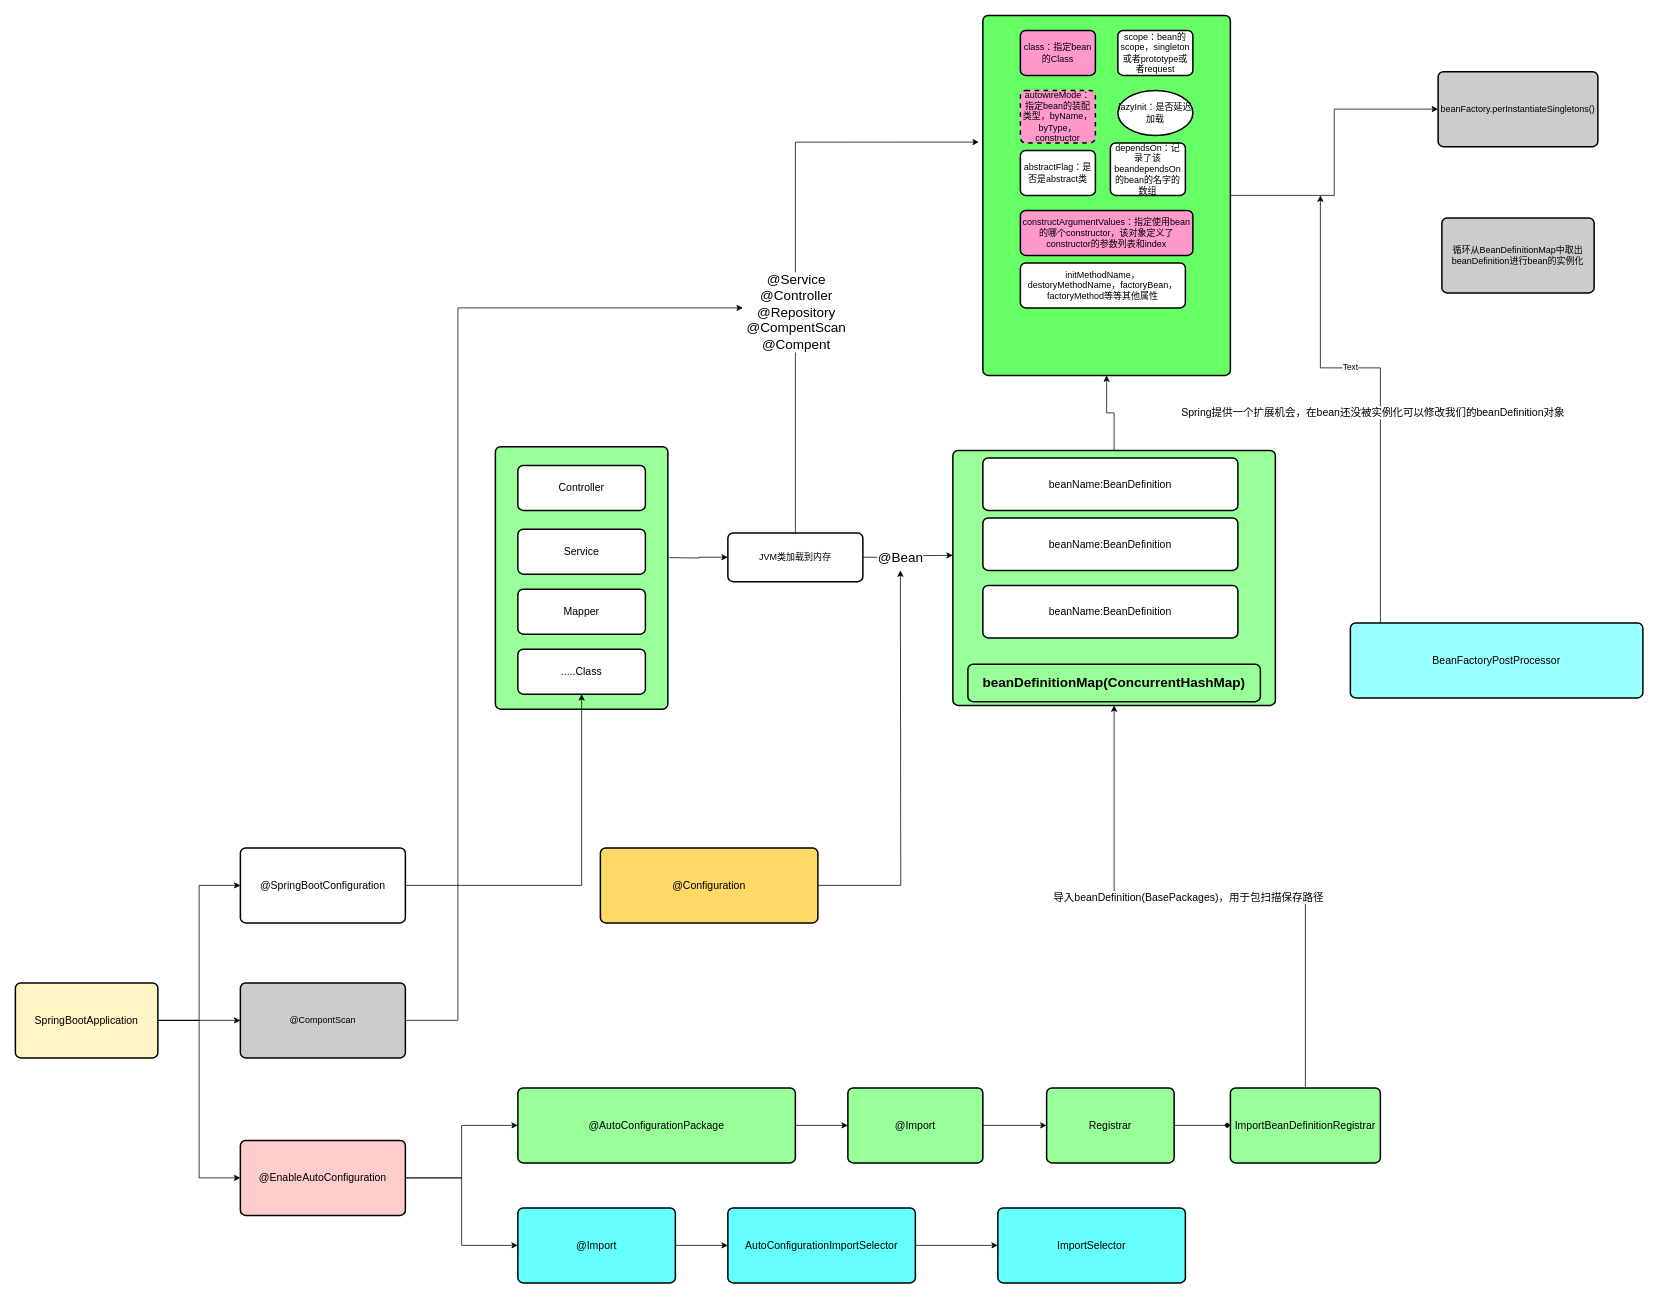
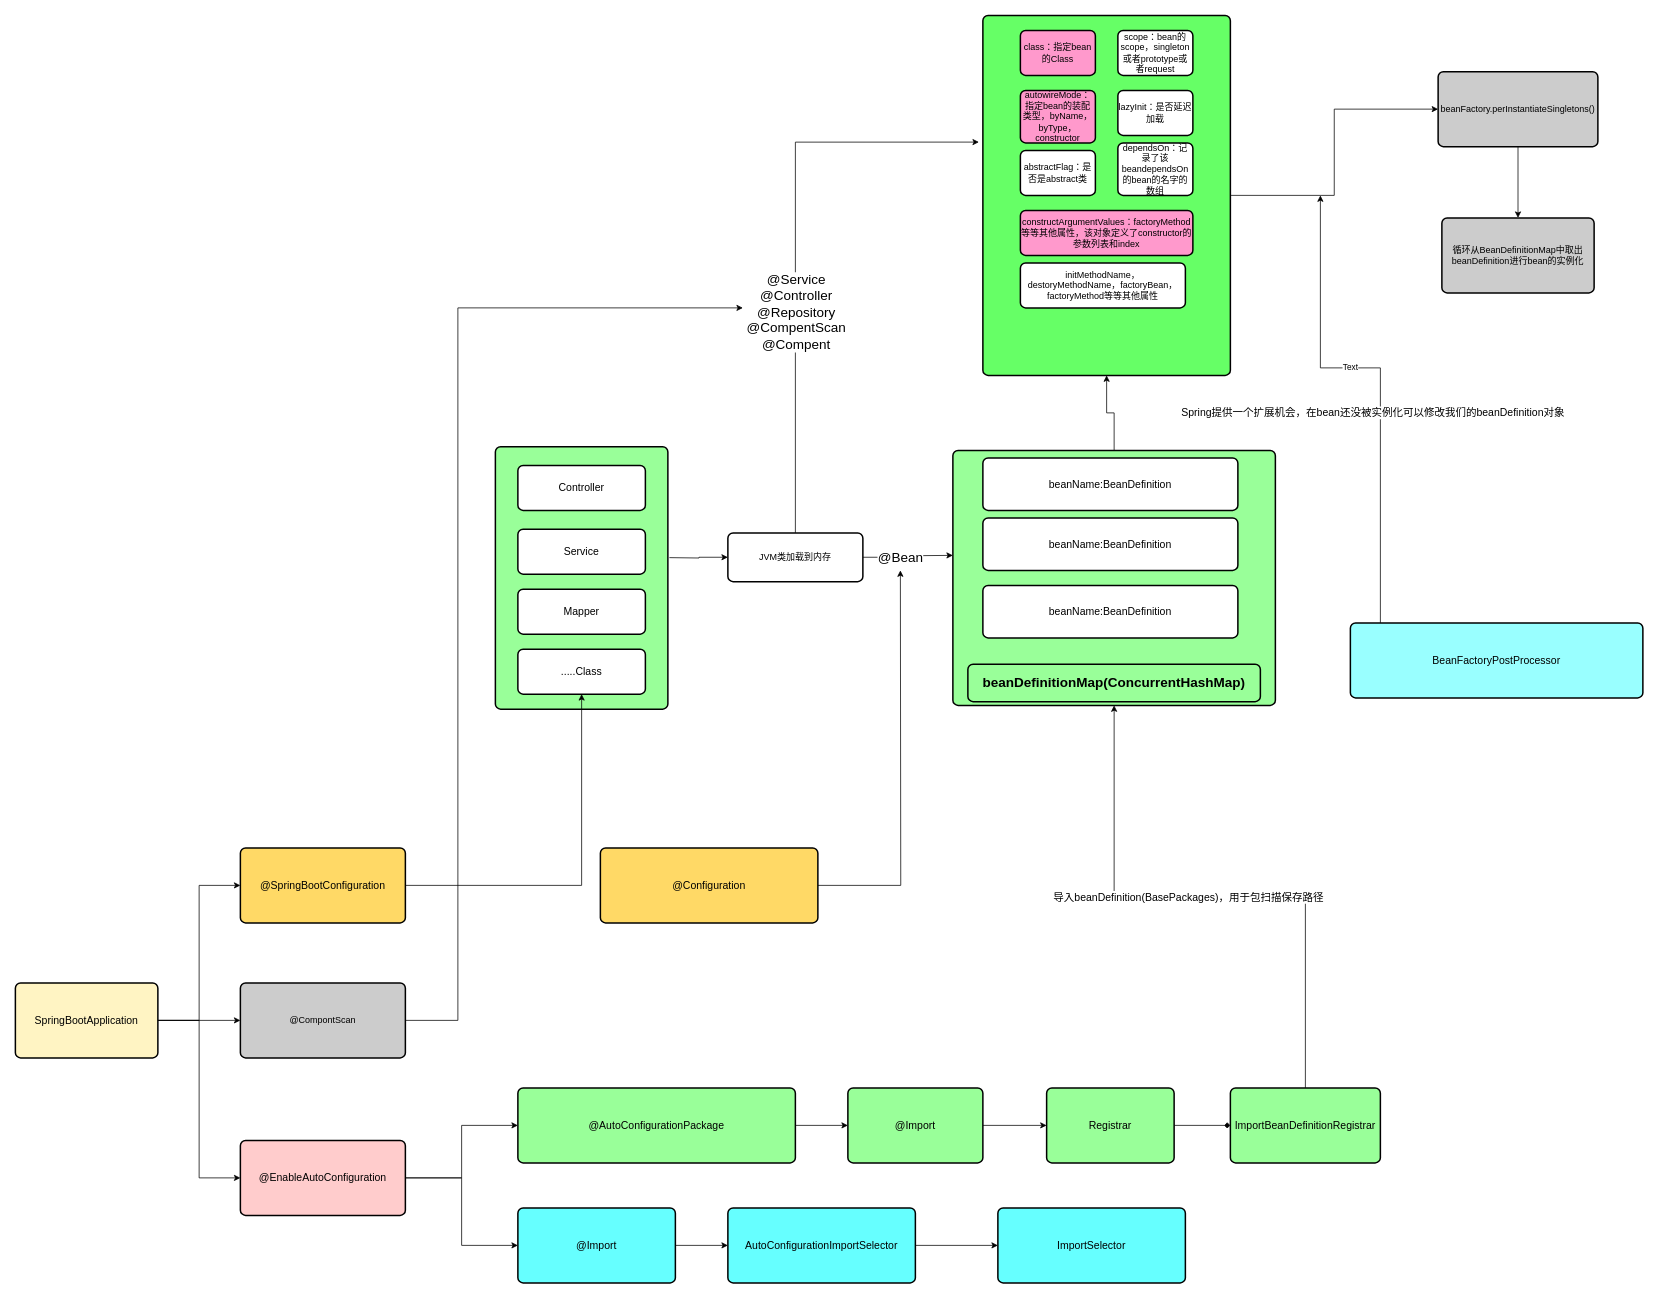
(1155, 113) -> (1155, 113)
(1058, 117) -> (1058, 117)
(1148, 169) -> (1155, 169)
none -> (1518, 211)
(1107, 233) -> (1107, 233)
(323, 885) -> (323, 885)
